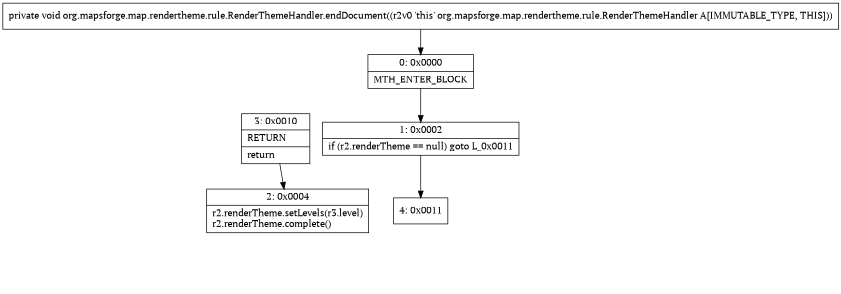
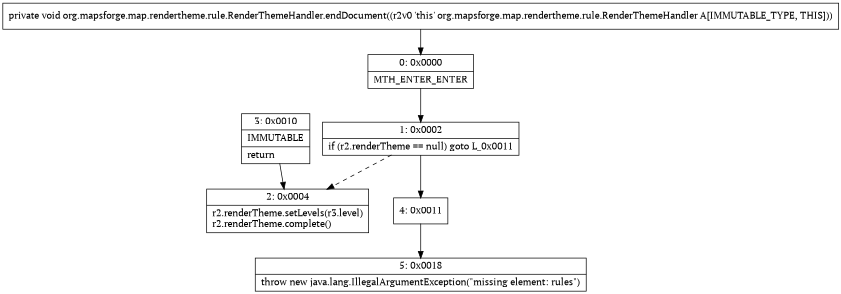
(420, 80) -> (421, 80)
(267, 138) -> (276, 138)
none -> (362, 170)
none -> (421, 275)
